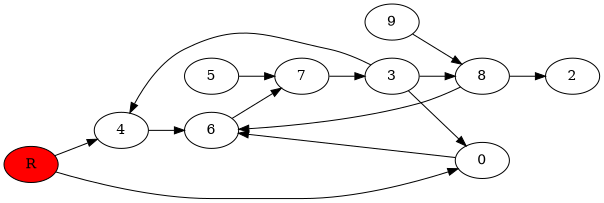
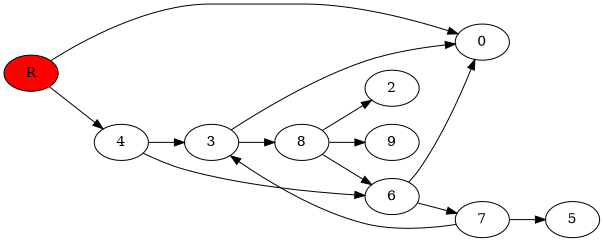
(241, 33) -> (162, 142)
(433, 46) -> (342, 142)
(252, 76) -> (523, 220)
(352, 146) -> (444, 128)
